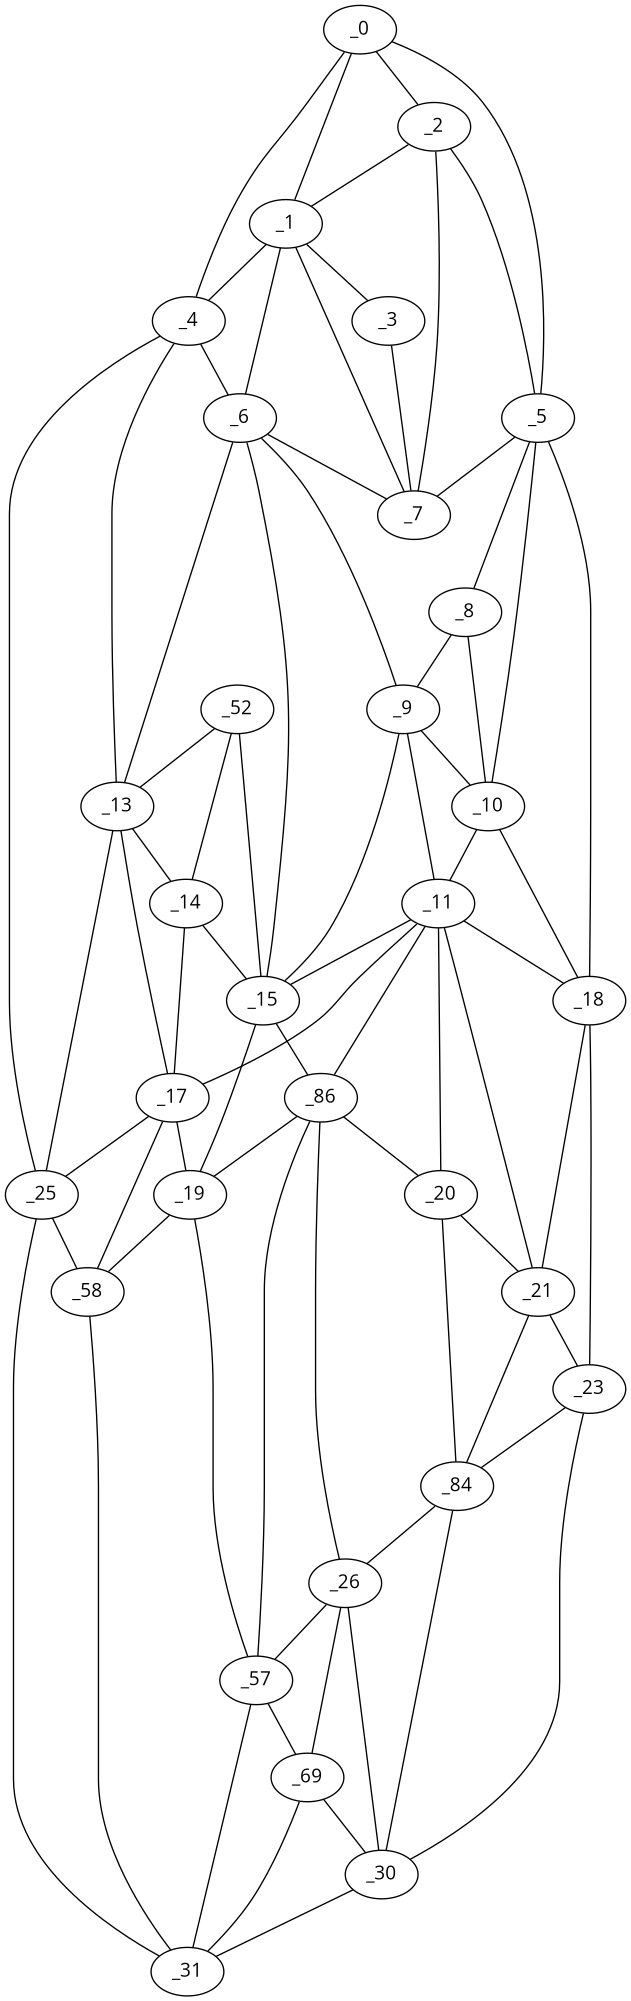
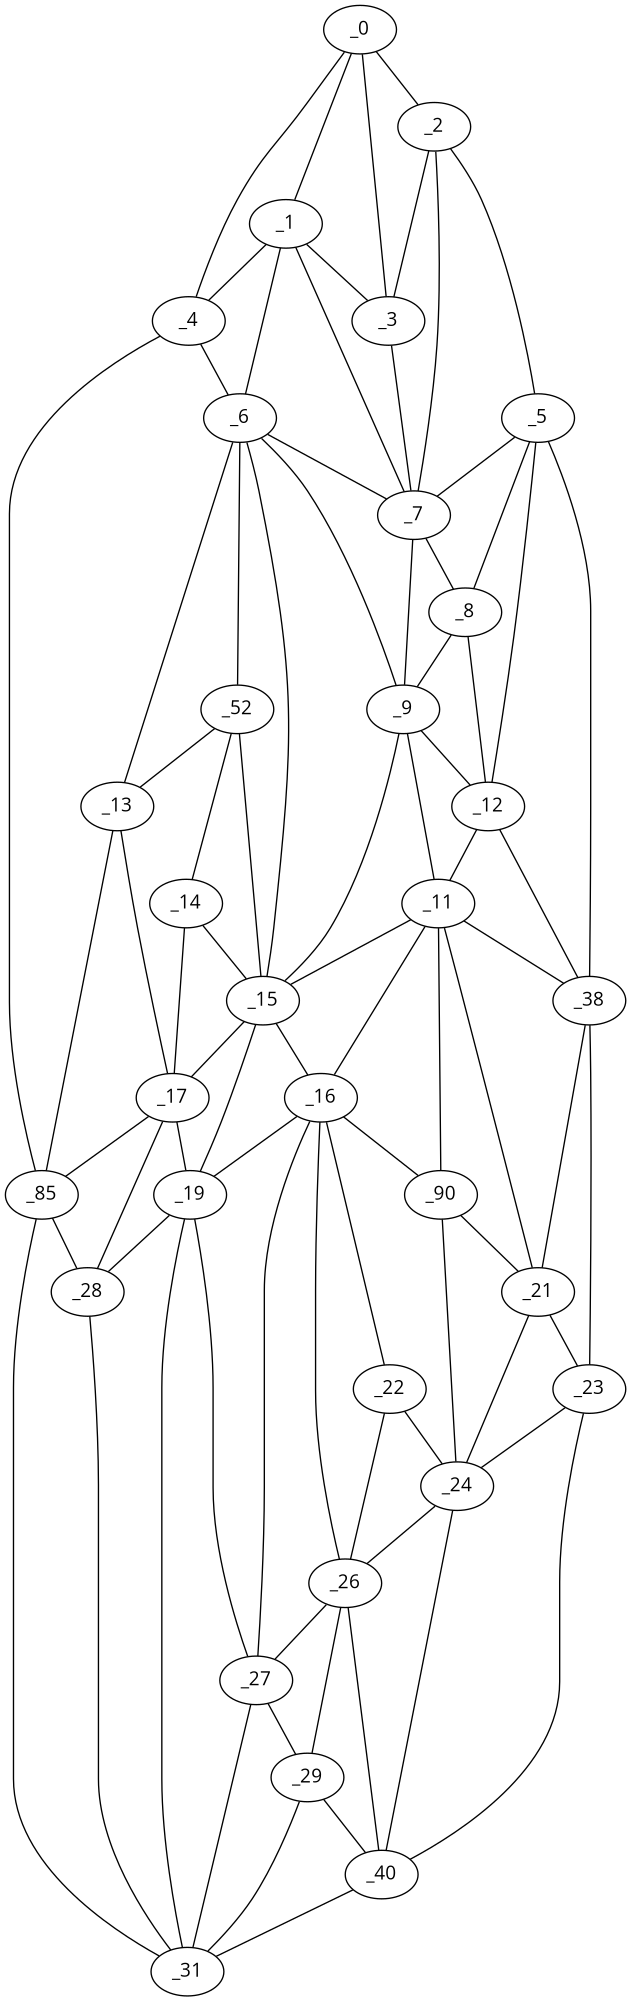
(360, 175) -> (411, 224)
(525, 189) -> (374, 175)
(112, 556) -> none
none -> (239, 564)
none -> (440, 564)
none -> (409, 612)
(488, 806) -> (488, 806)
(152, 855) -> none
(589, 1001) -> (589, 1001)
(320, 1018) -> (218, 1049)
(321, 1098) -> (321, 1098)
(42, 1195) -> (42, 1195)
(441, 1195) -> (441, 1195)
(88, 1292) -> (88, 1292)
none -> (390, 1389)
(457, 1486) -> (457, 1486)
none -> (162, 1583)
(256, 1680) -> (256, 1680)
(307, 1777) -> (307, 1777)
(382, 1875) -> (382, 1875)
